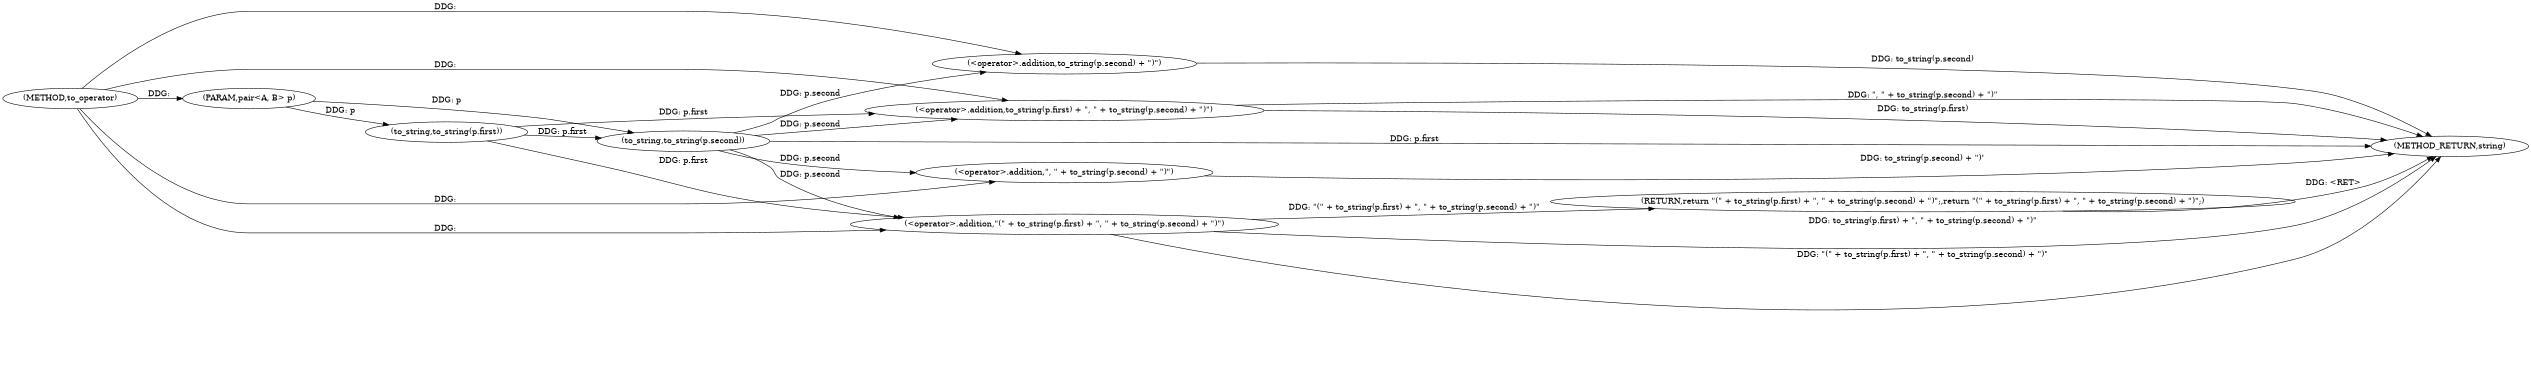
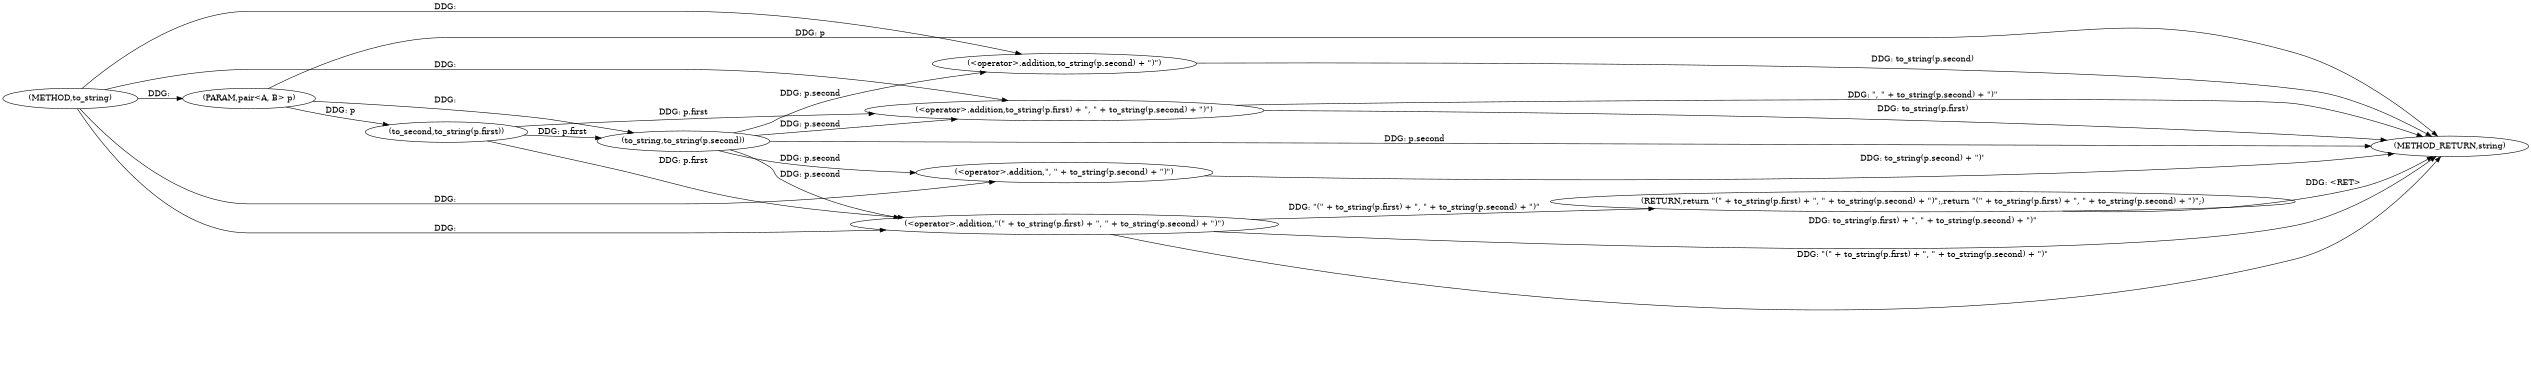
none -> (1359, 38)
(70, 99) -> (70, 99)
(447, 101) -> (447, 101)
(447, 132) -> (447, 132)
(1414, 139) -> (1414, 139)
